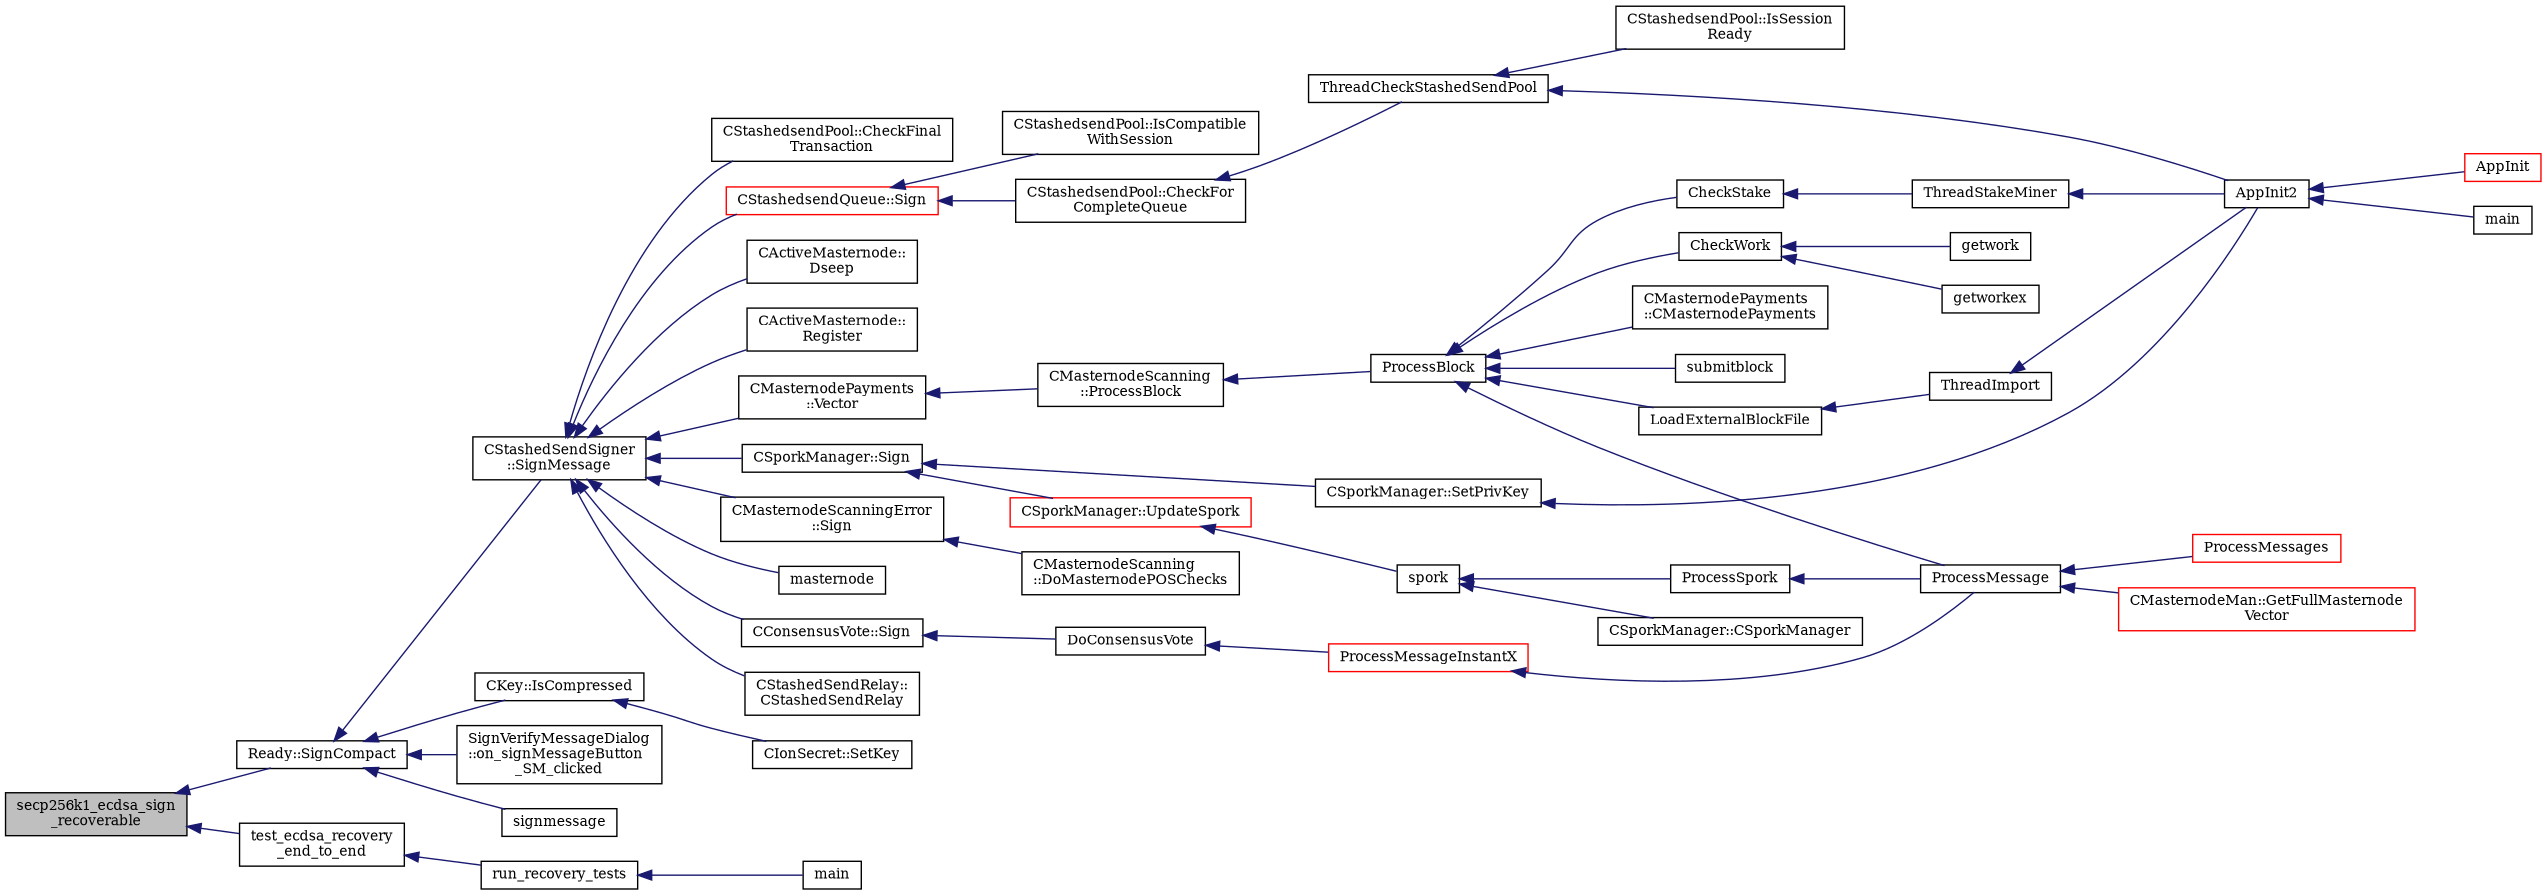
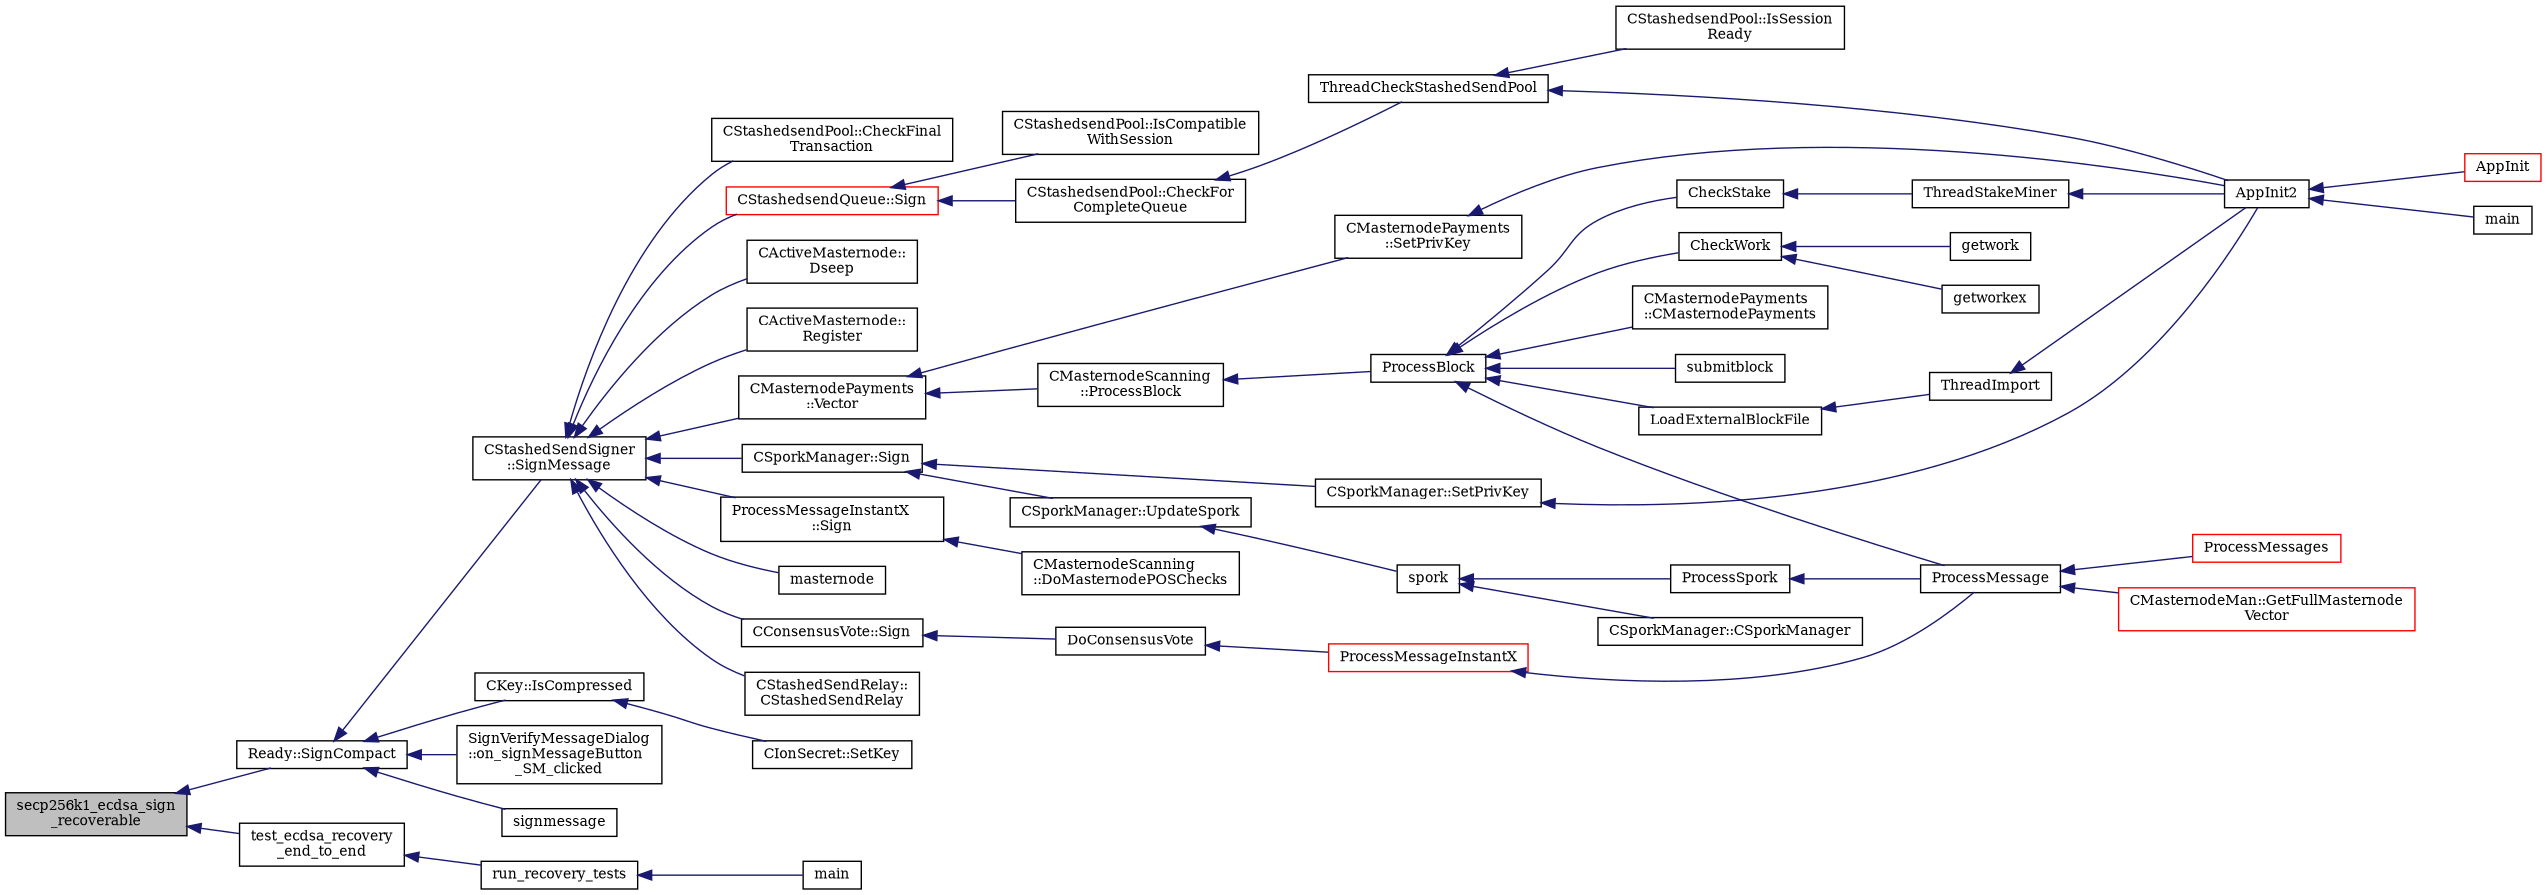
none -> (1428, 237)
(1131, 512) -> (1131, 512)
(832, 519) -> (832, 519)
